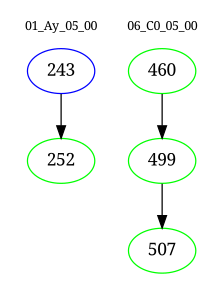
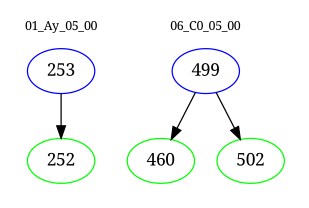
(61, 71) -> (61, 71)
(162, 110) -> (186, 110)
(162, 161) -> (206, 71)
(162, 251) -> (251, 161)
